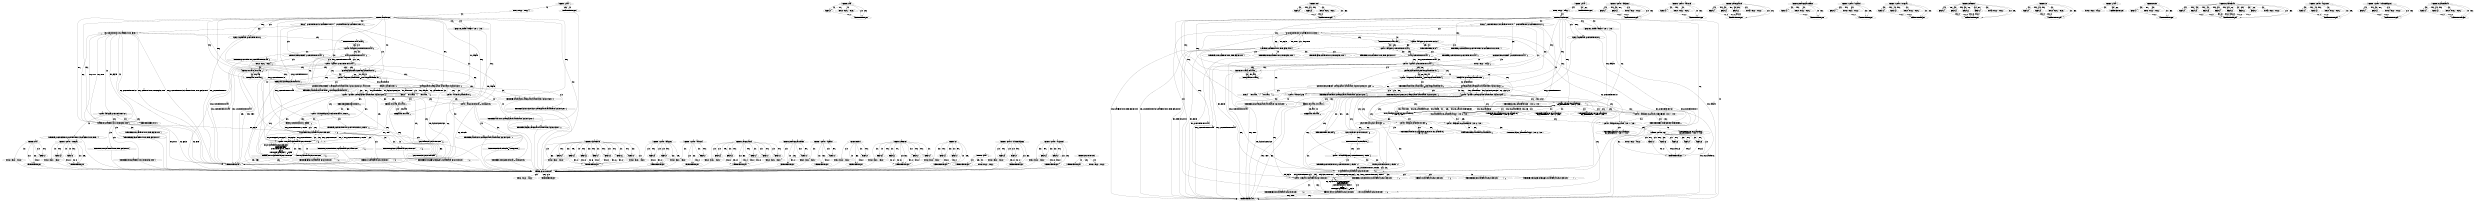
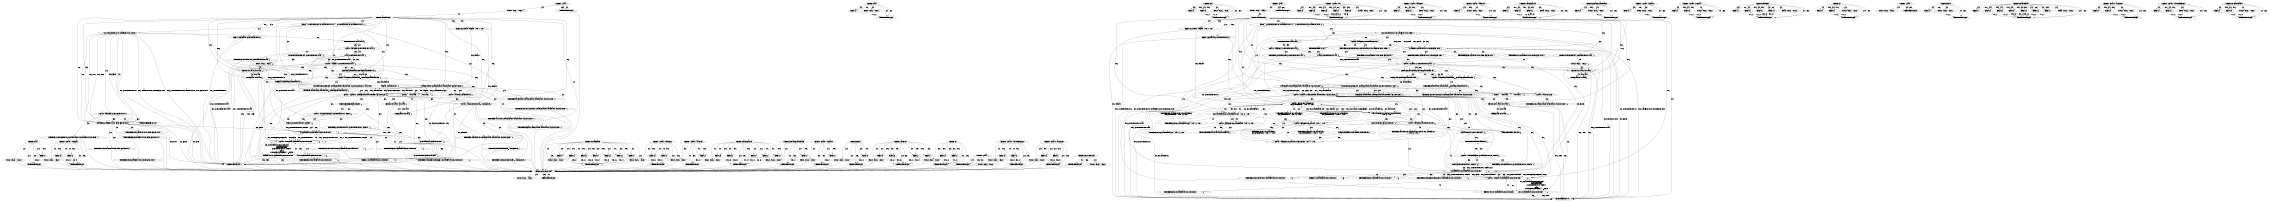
(1490, 111) -> (1208, 119)
(1638, 128) -> (1331, 128)
